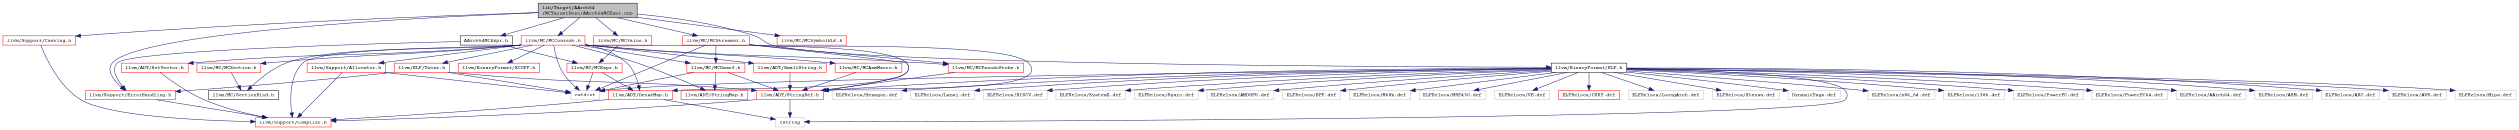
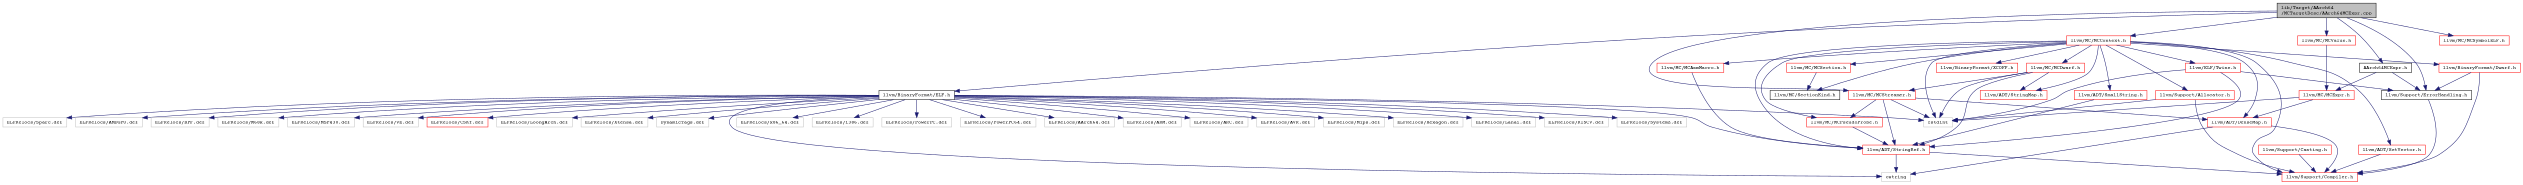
(309, 22) -> none
(716, 51) -> (1971, 81)
none -> (2480, 68)
(130, 95) -> (2427, 95)
